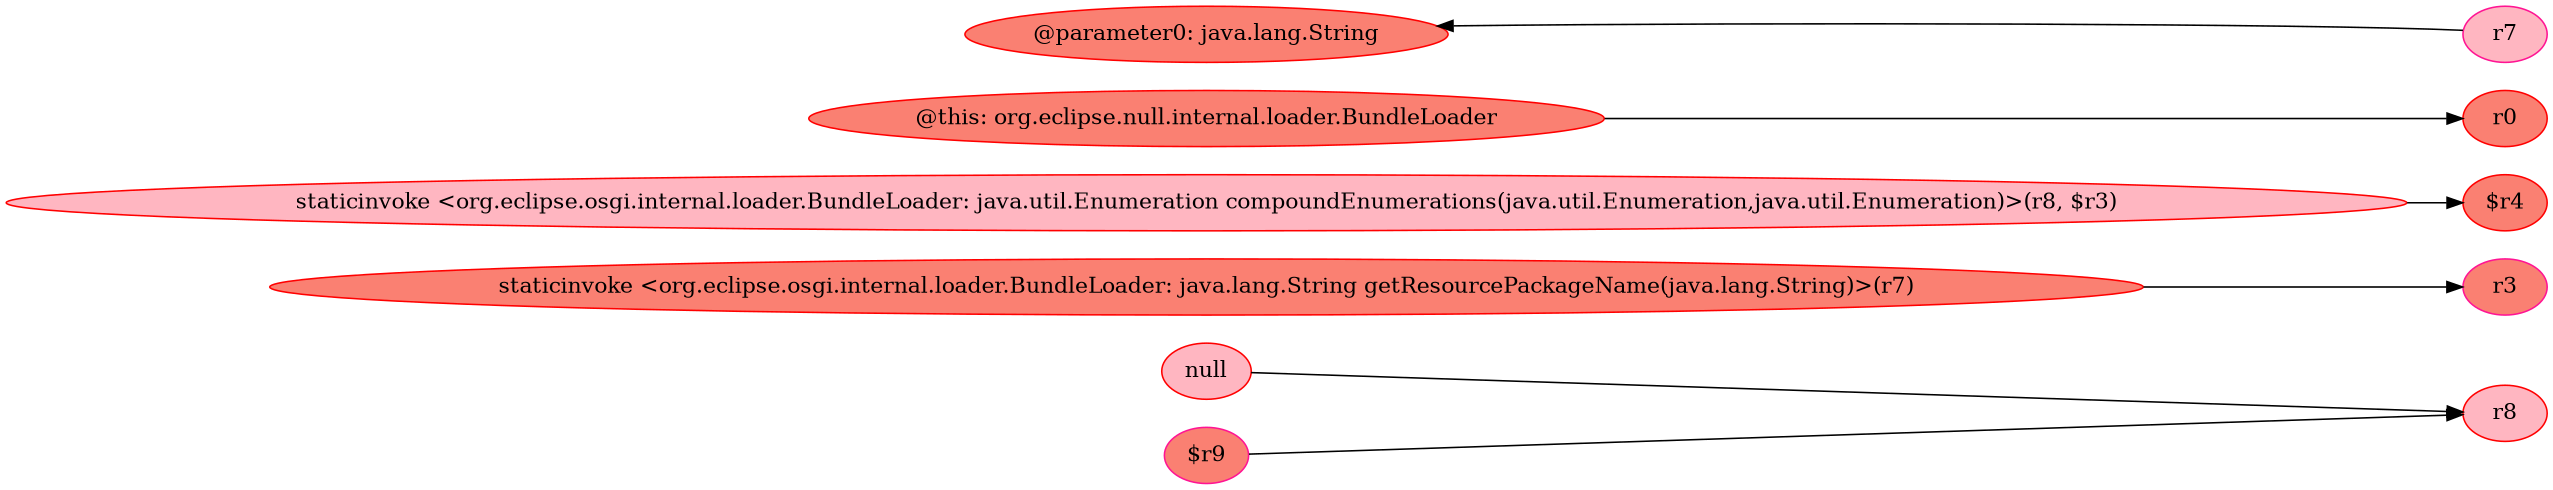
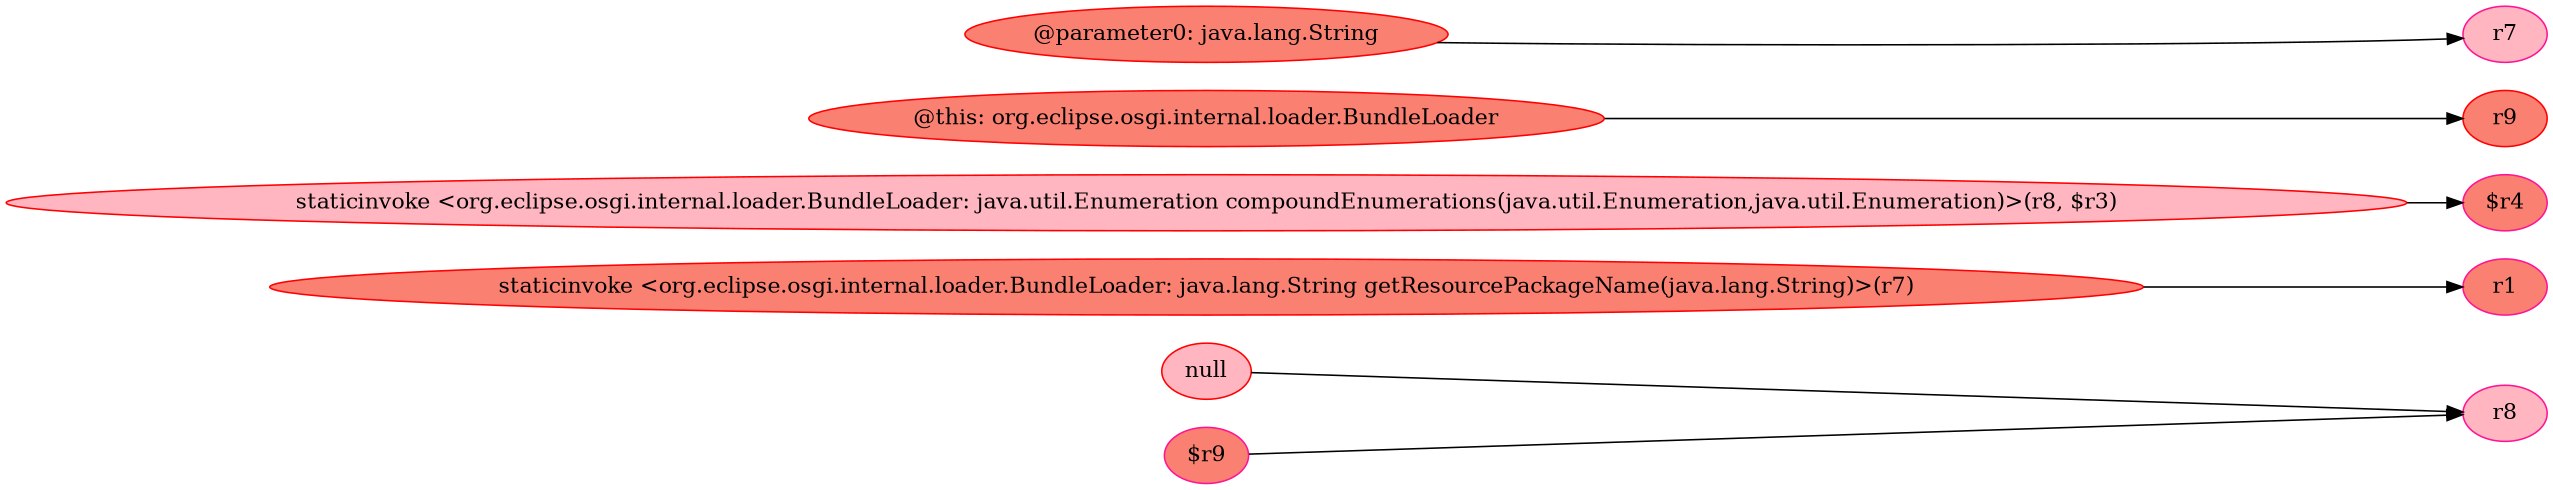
(1958, 24) -> (1942, 45)
(1206, 119) -> (1206, 119)
(2505, 119) -> (2505, 119)
(2505, 203) -> (2505, 203)
(2505, 287) -> (2505, 287)
(2505, 413) -> (2505, 413)
